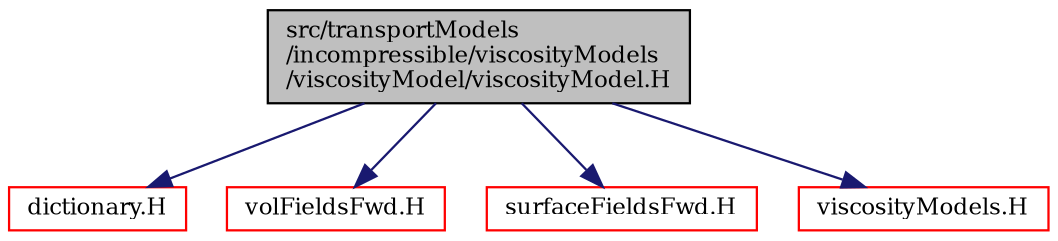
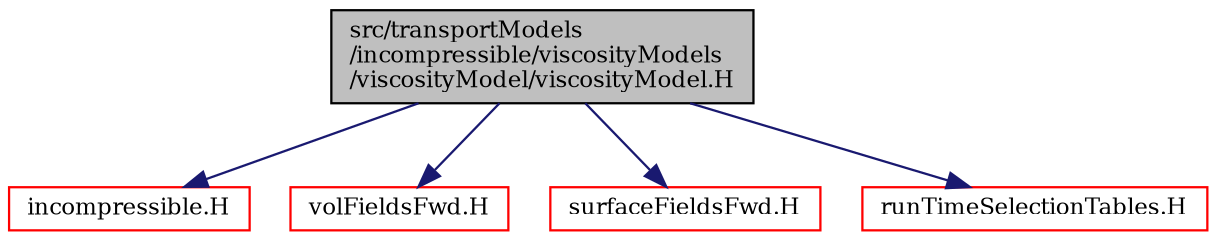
(98, 209) -> (129, 209)
(924, 209) -> (1035, 209)
